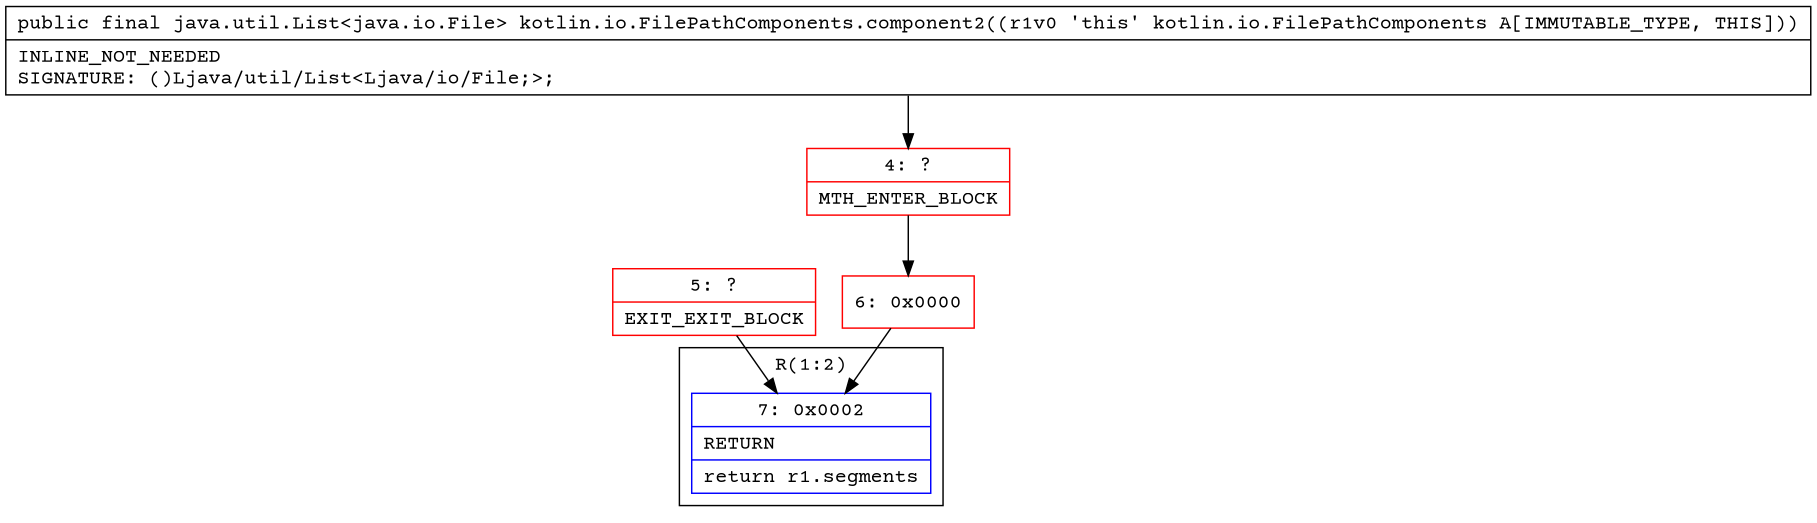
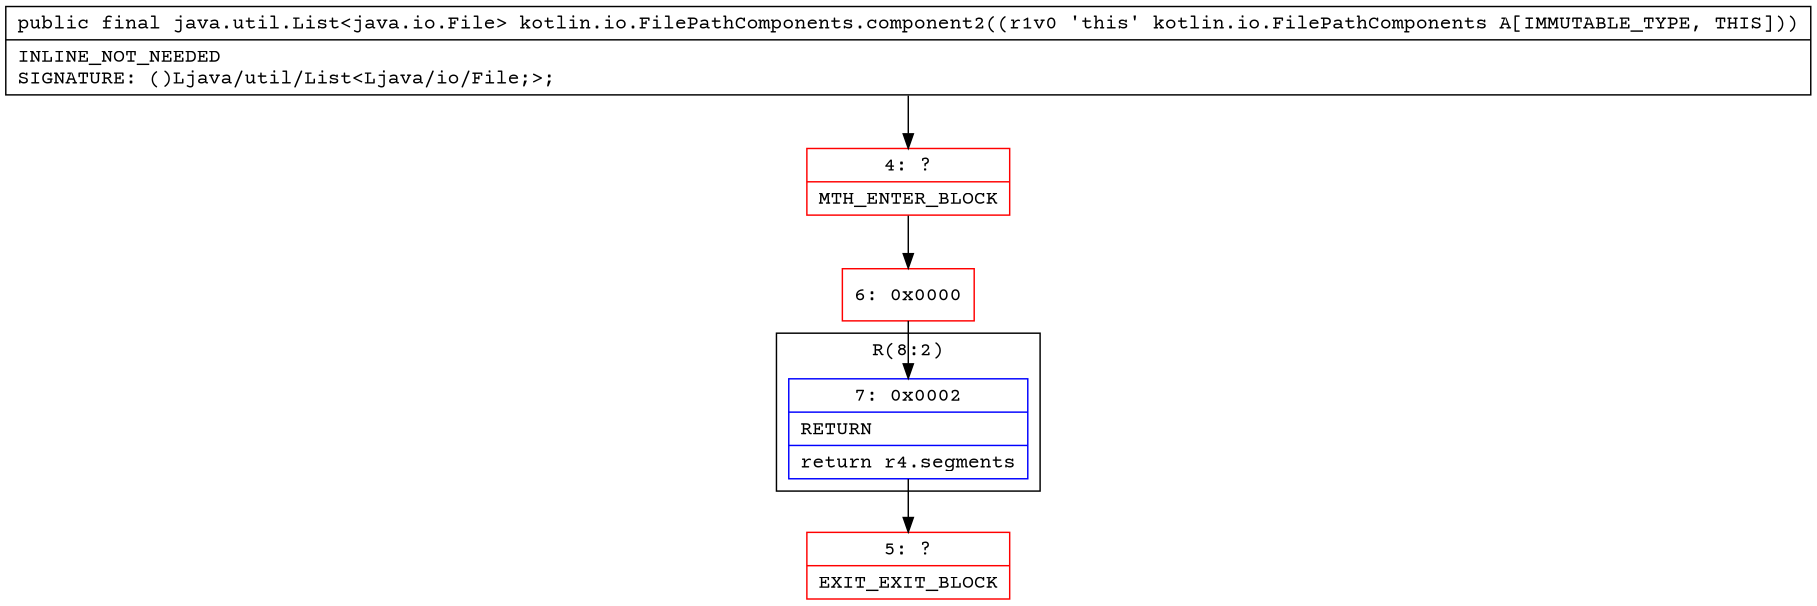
(753, 358) -> (908, 500)
(811, 364) -> (908, 350)
(811, 476) -> (908, 461)
